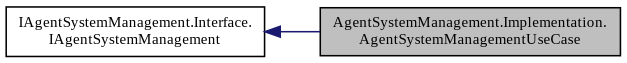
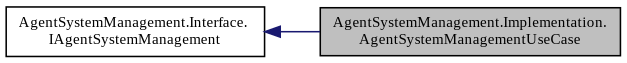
(135, 32) -> (135, 32)
